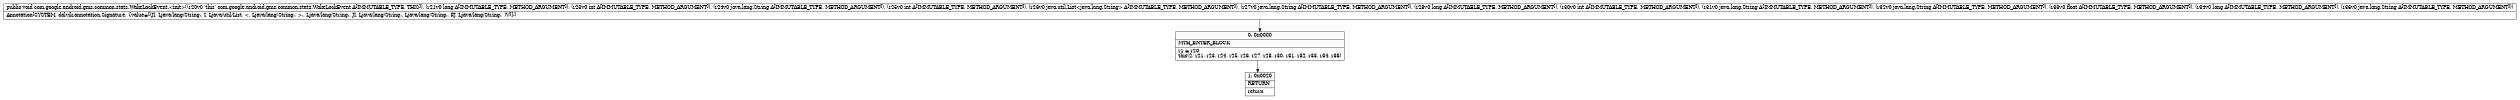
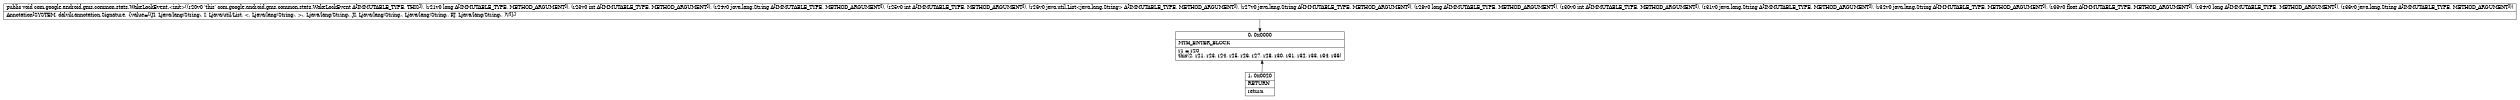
(1258, 65) -> (1262, 68)
